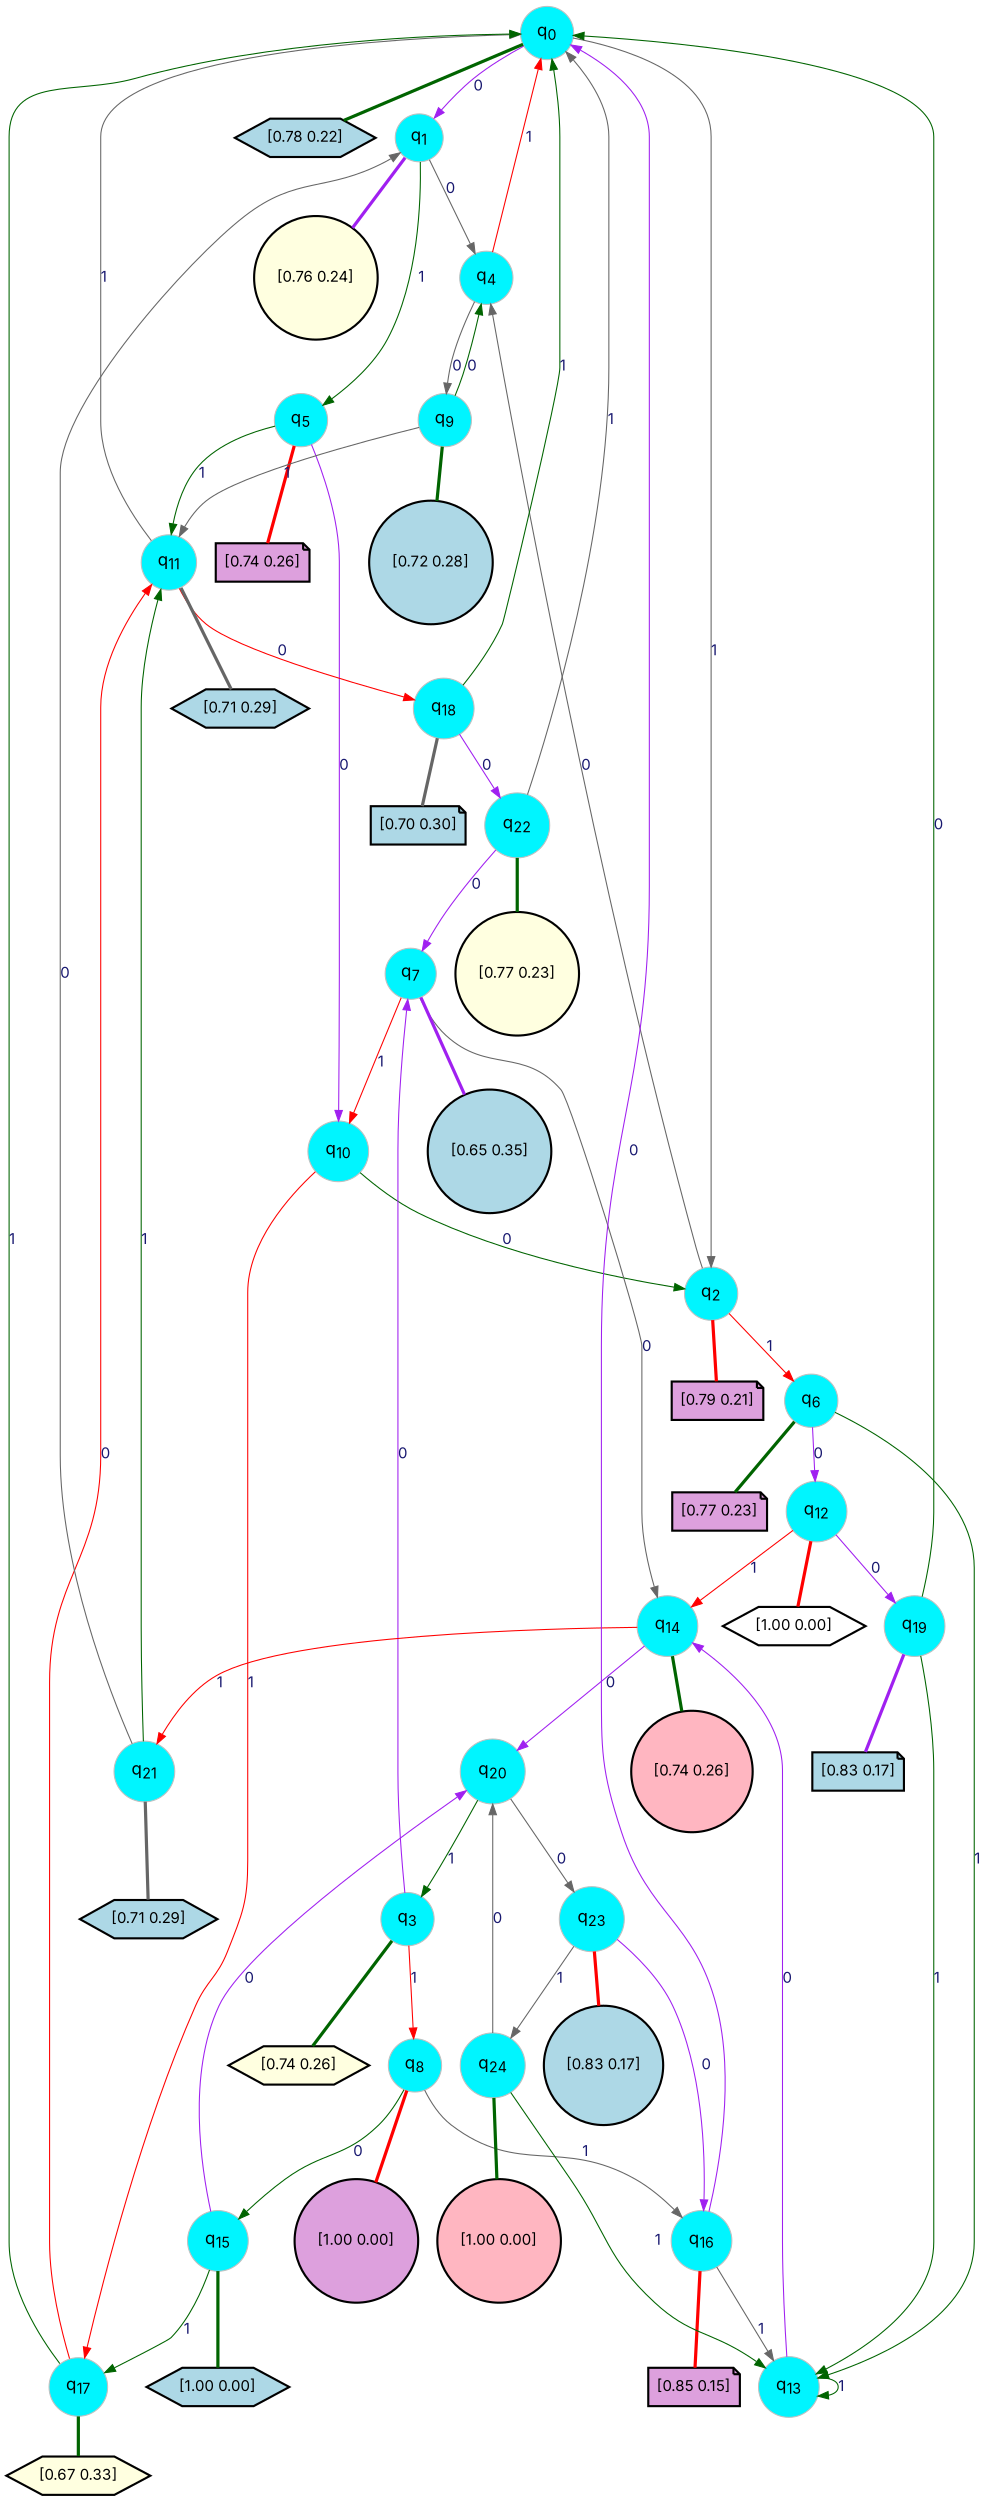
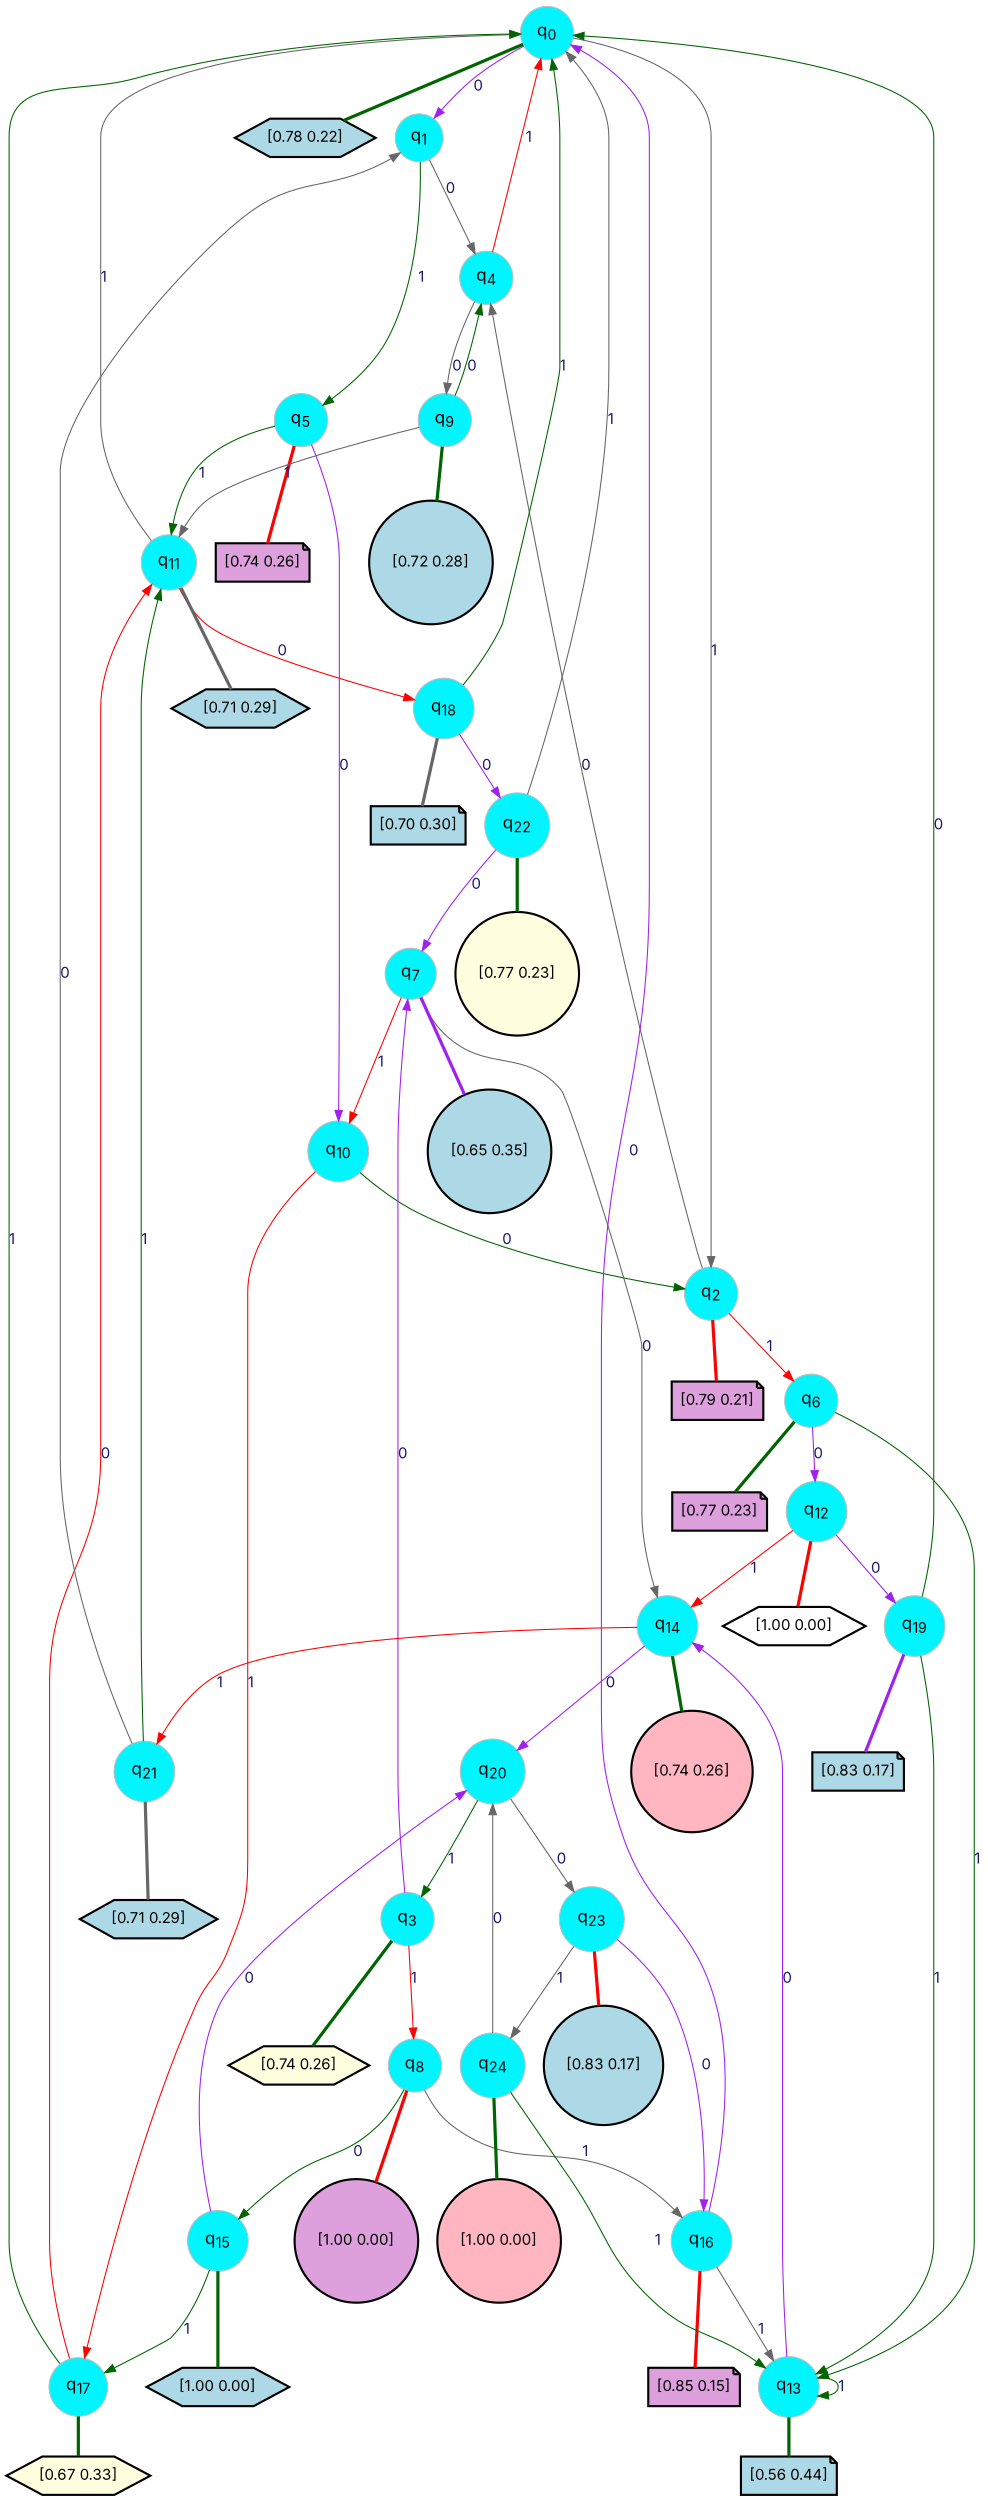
(316, 278) -> none
none -> (789, 2476)
